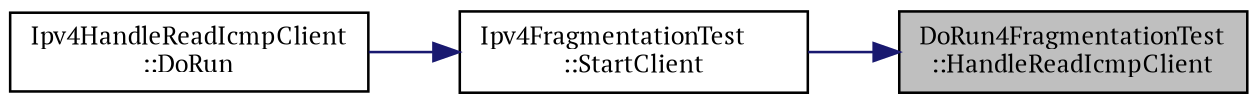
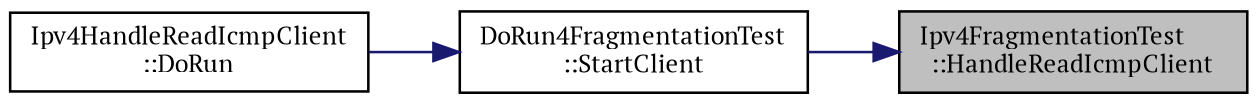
(634, 52) -> (634, 52)
(1073, 52) -> (1073, 52)
